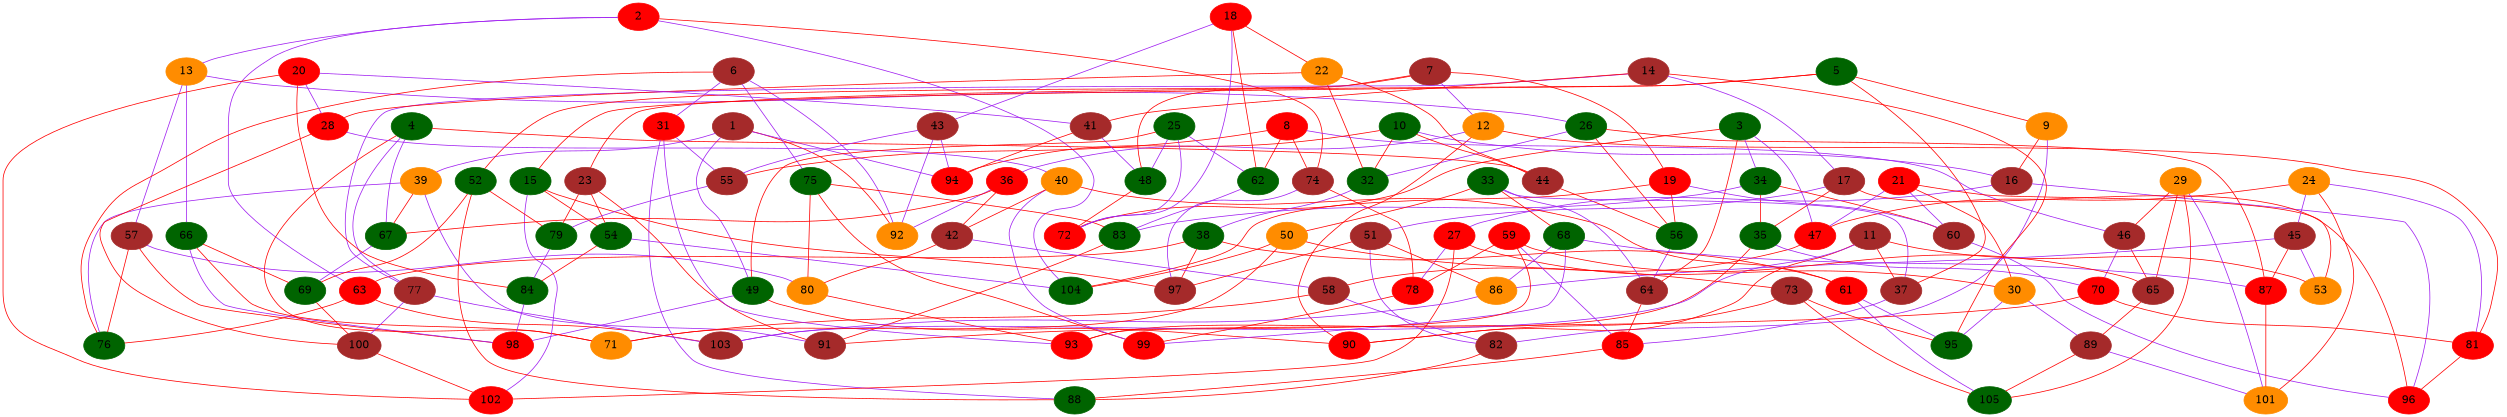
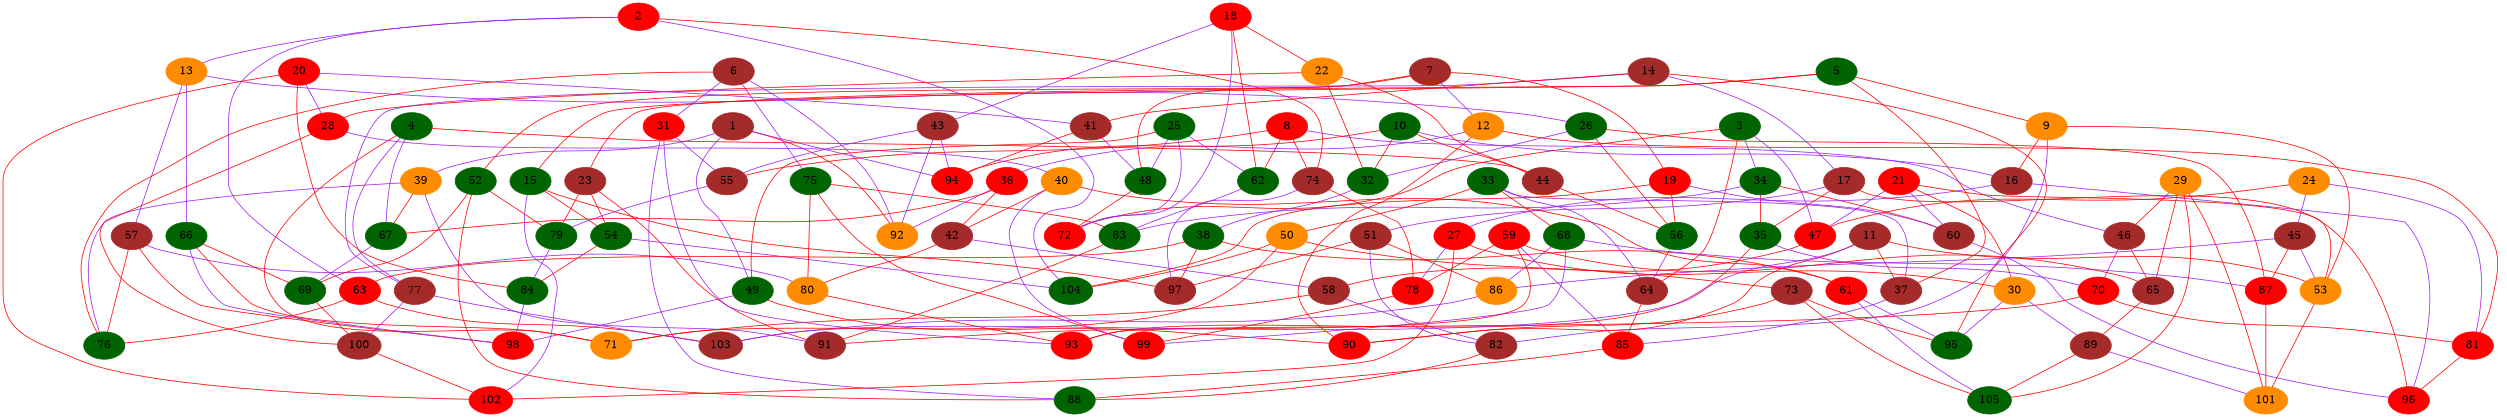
none -> (2263, 139)
(2234, 293) -> (2234, 293)
(2349, 300) -> (2293, 345)
